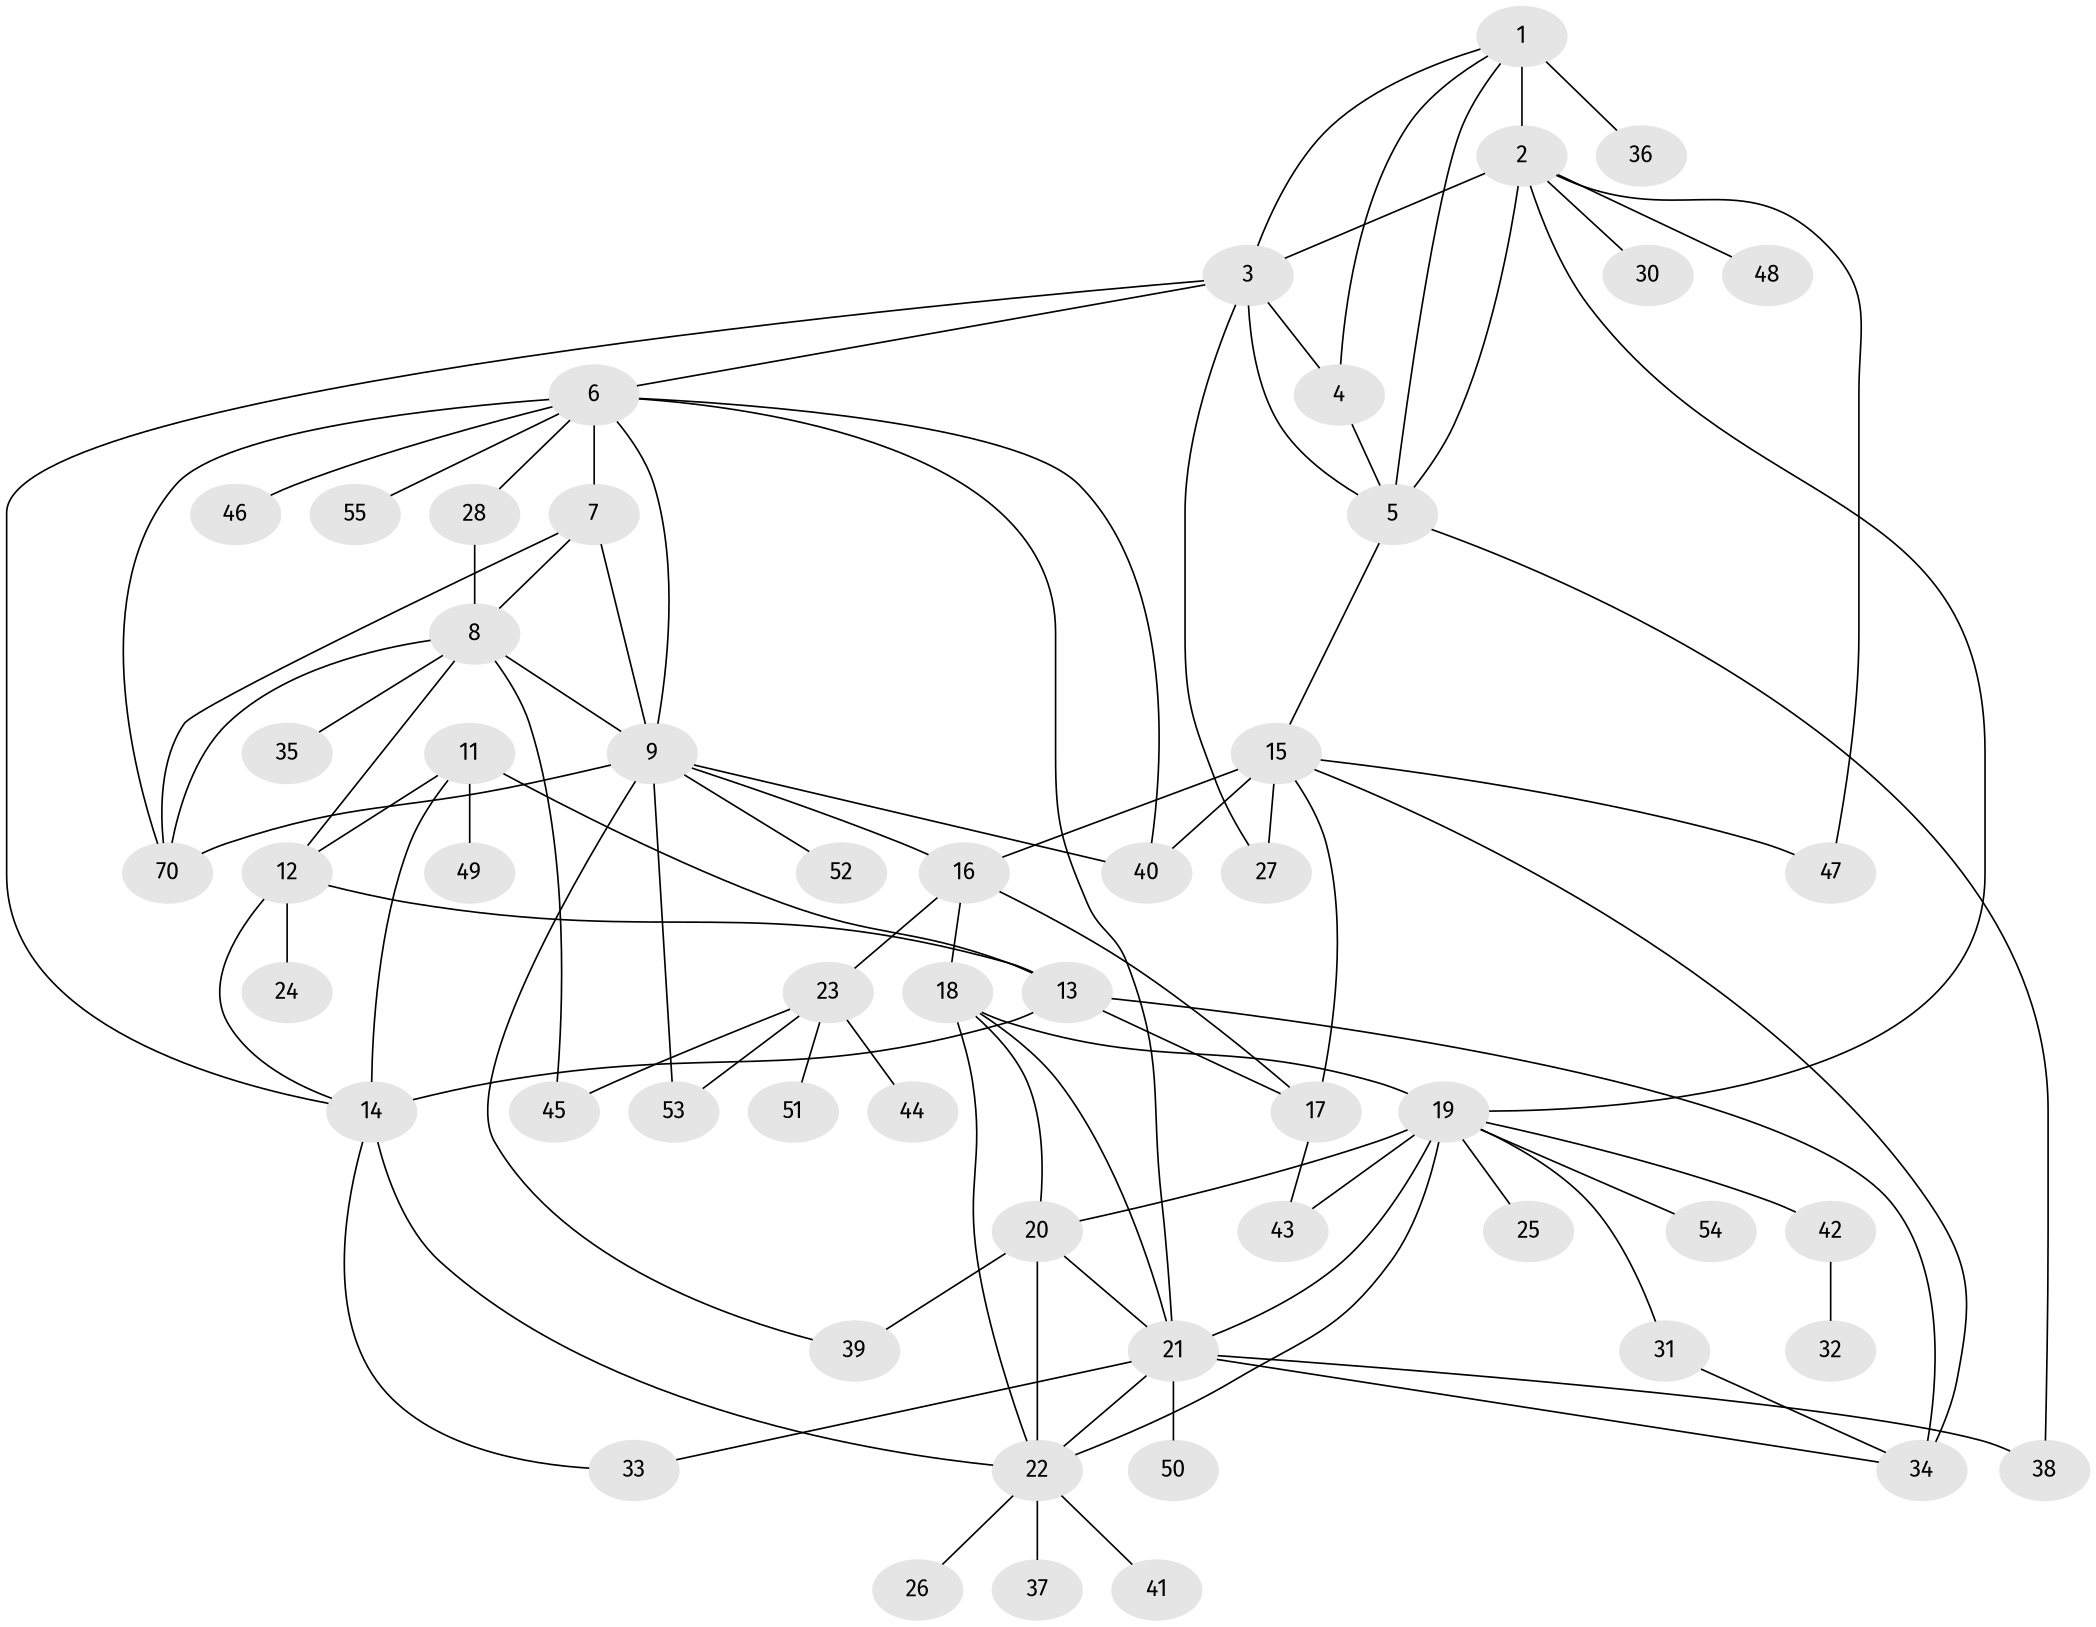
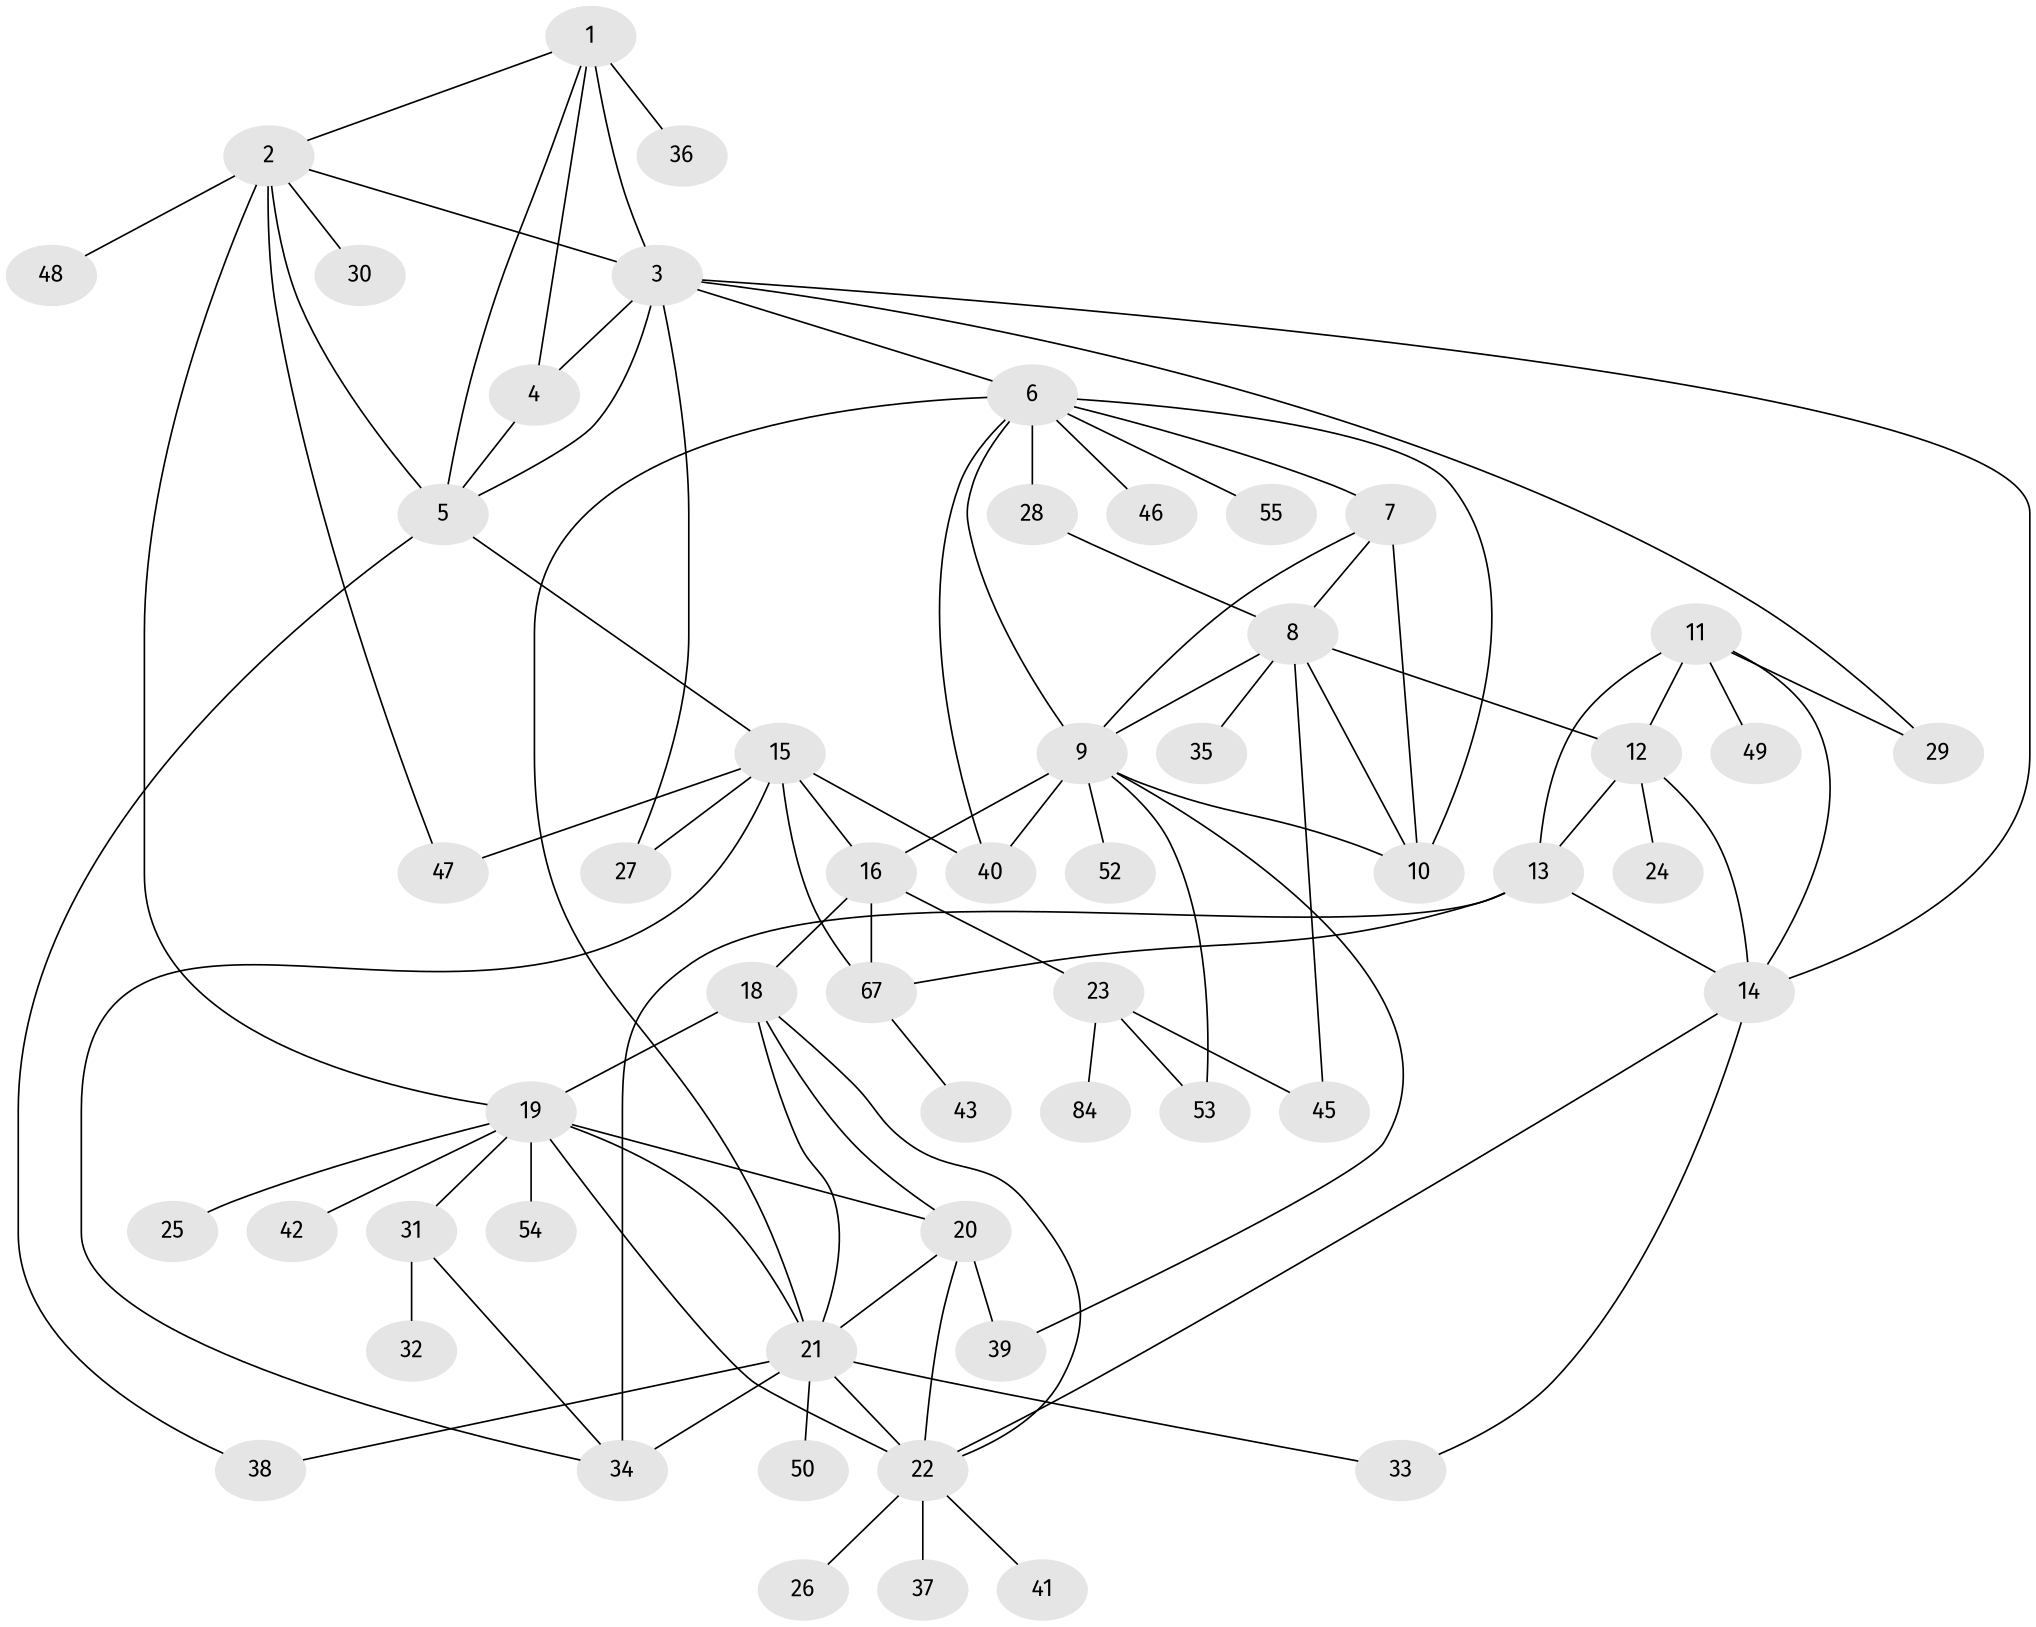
none -> (1939, 754)
(168, 873) -> (1419, 873)
(793, 1112) -> none
(913, 1112) -> (1085, 1112)
(1316, 1112) -> (871, 993)
(1363, 1172) -> none
(1831, 1291) -> (412, 1291)
